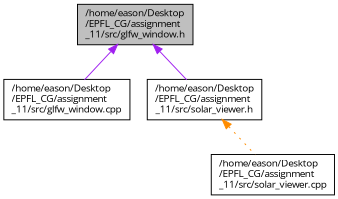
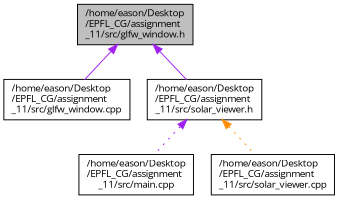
none -> (136, 175)
